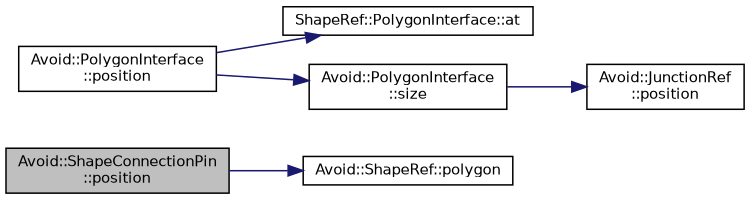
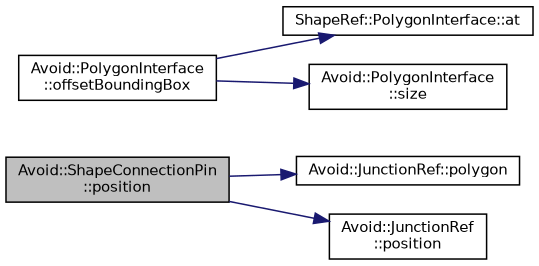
(118, 69) -> (118, 78)
(539, 87) -> (272, 210)
(408, 171) -> (408, 171)
